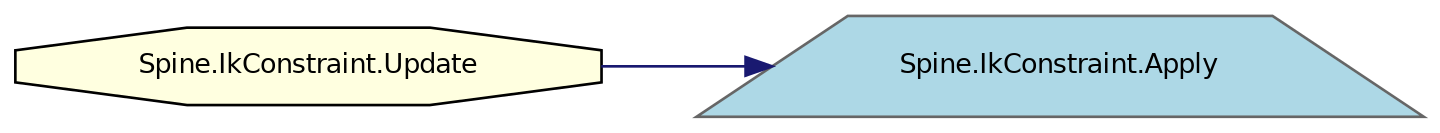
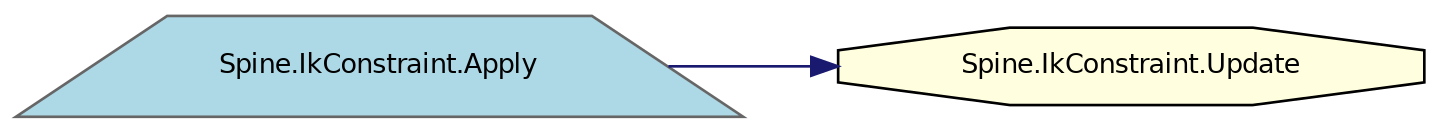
(673, 66) -> (739, 66)
